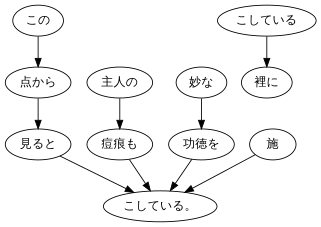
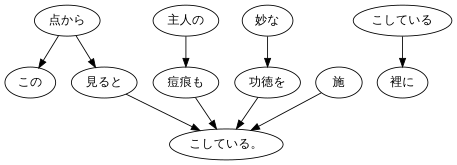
(38, 47) -> (51, 48)
